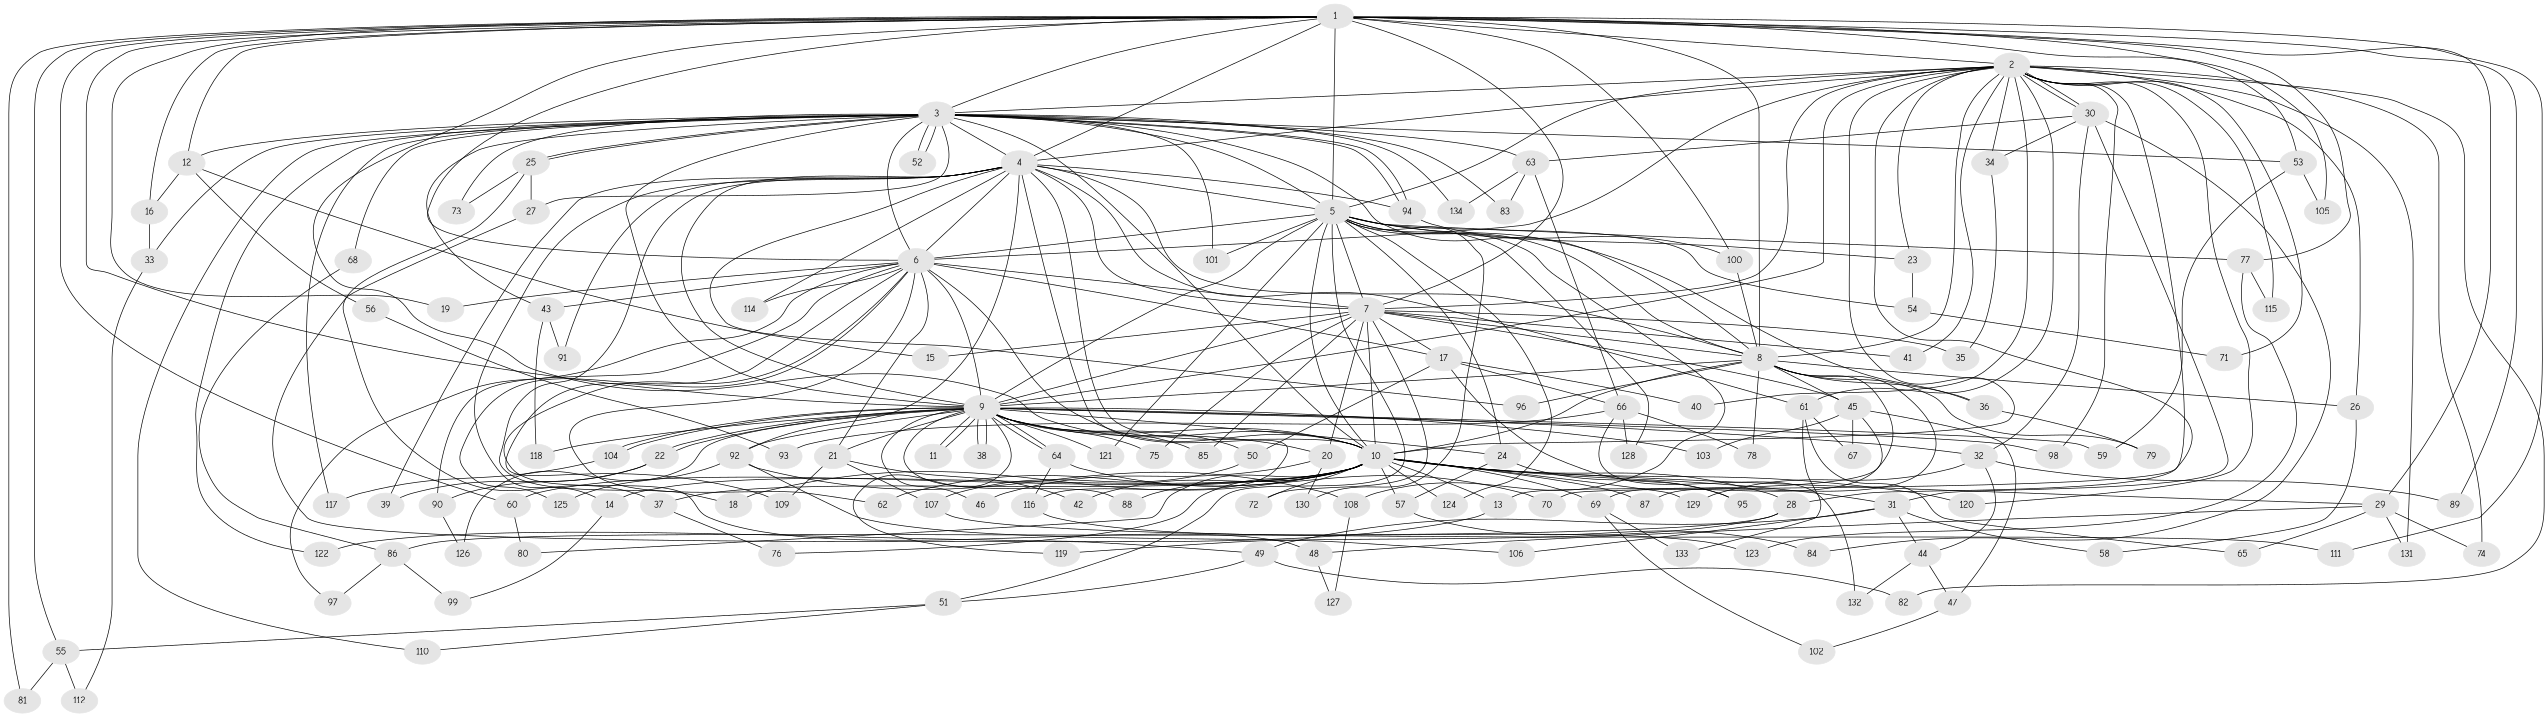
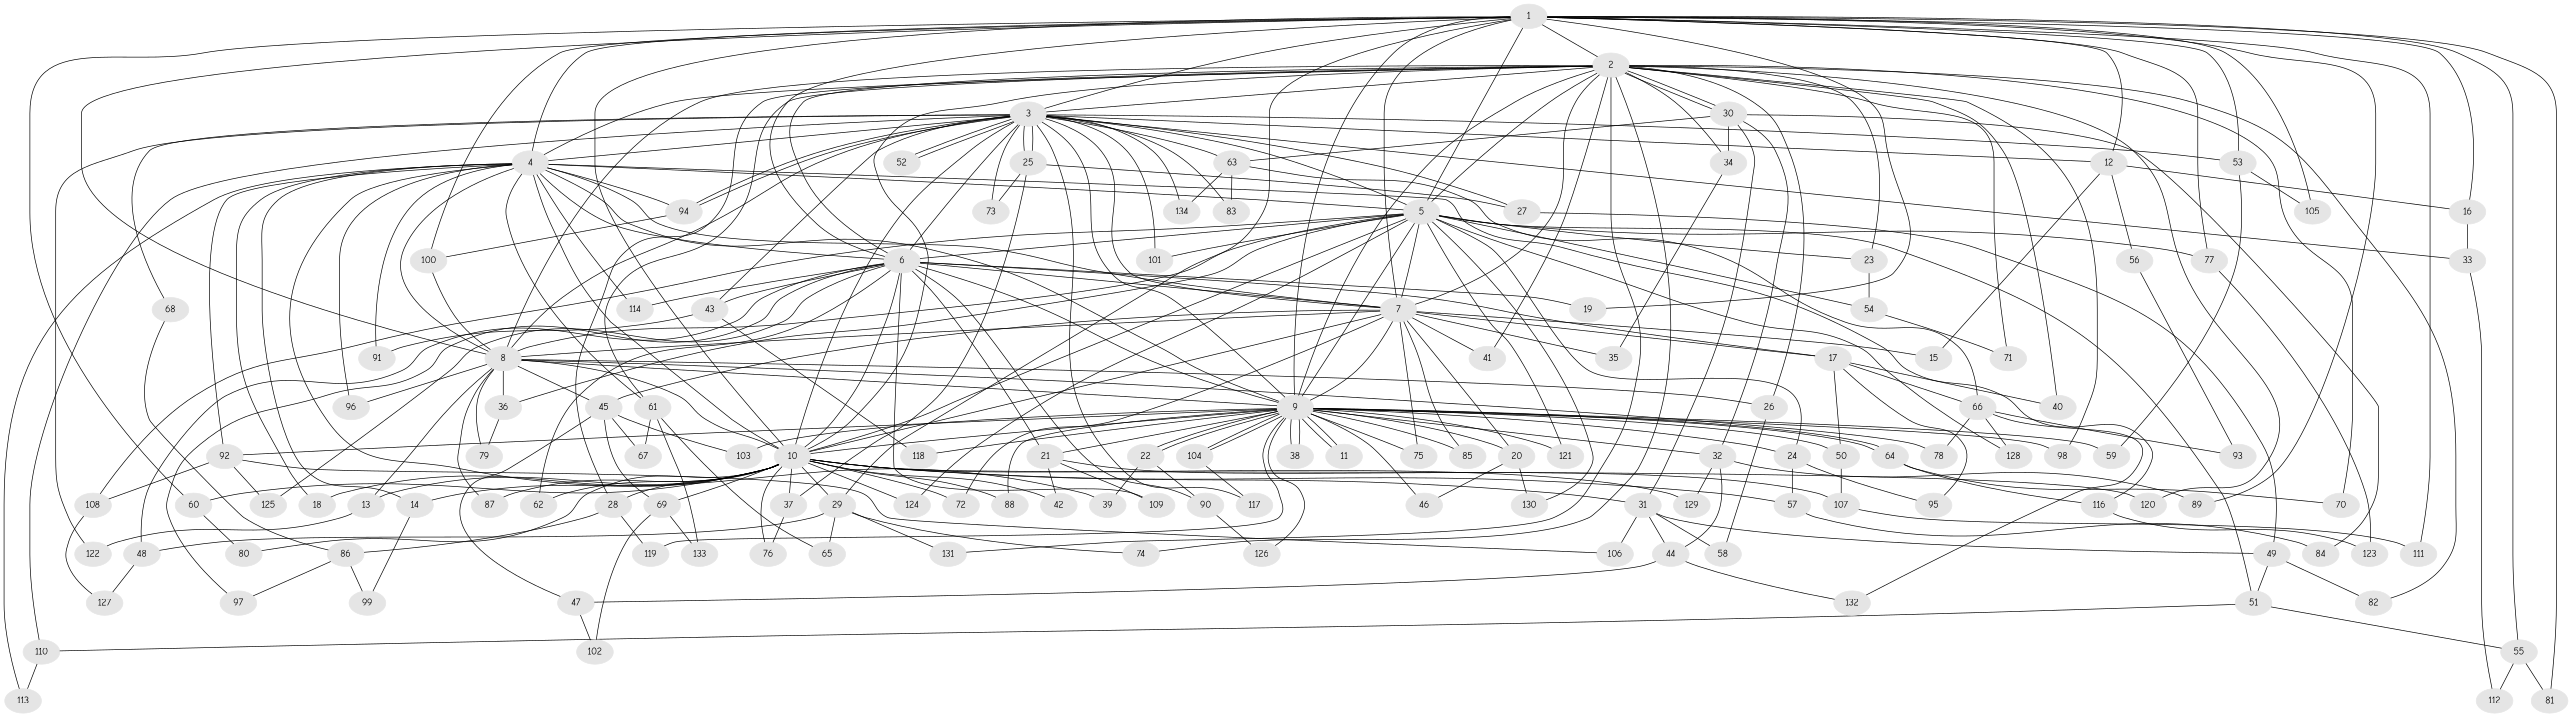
none -> (1127, 269)
(2271, 310) -> none
none -> (23, 701)
